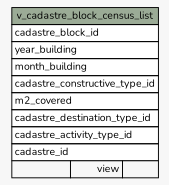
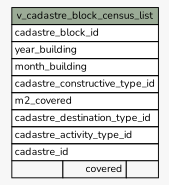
(108, 169) -> (105, 169)
